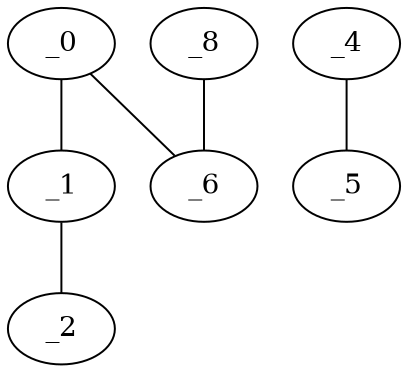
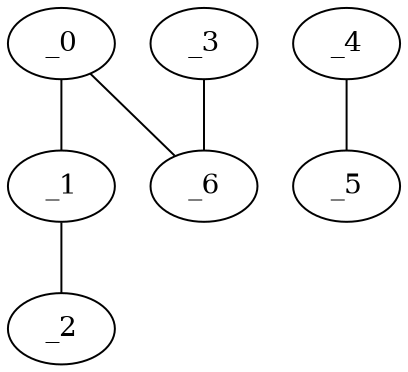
(204, 44) -> (204, 44)
